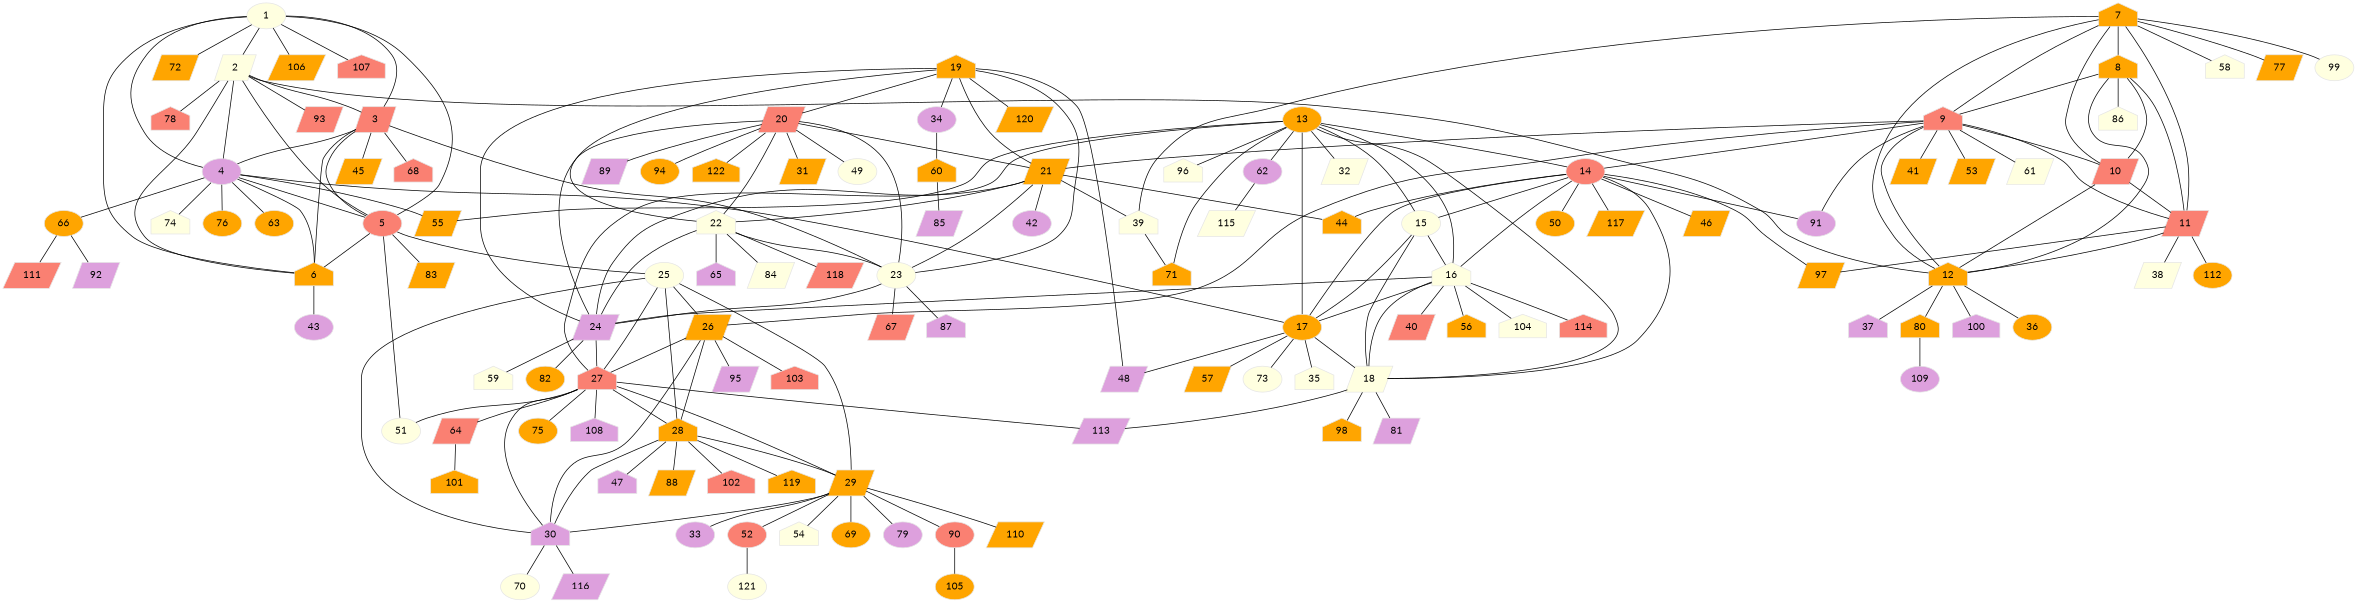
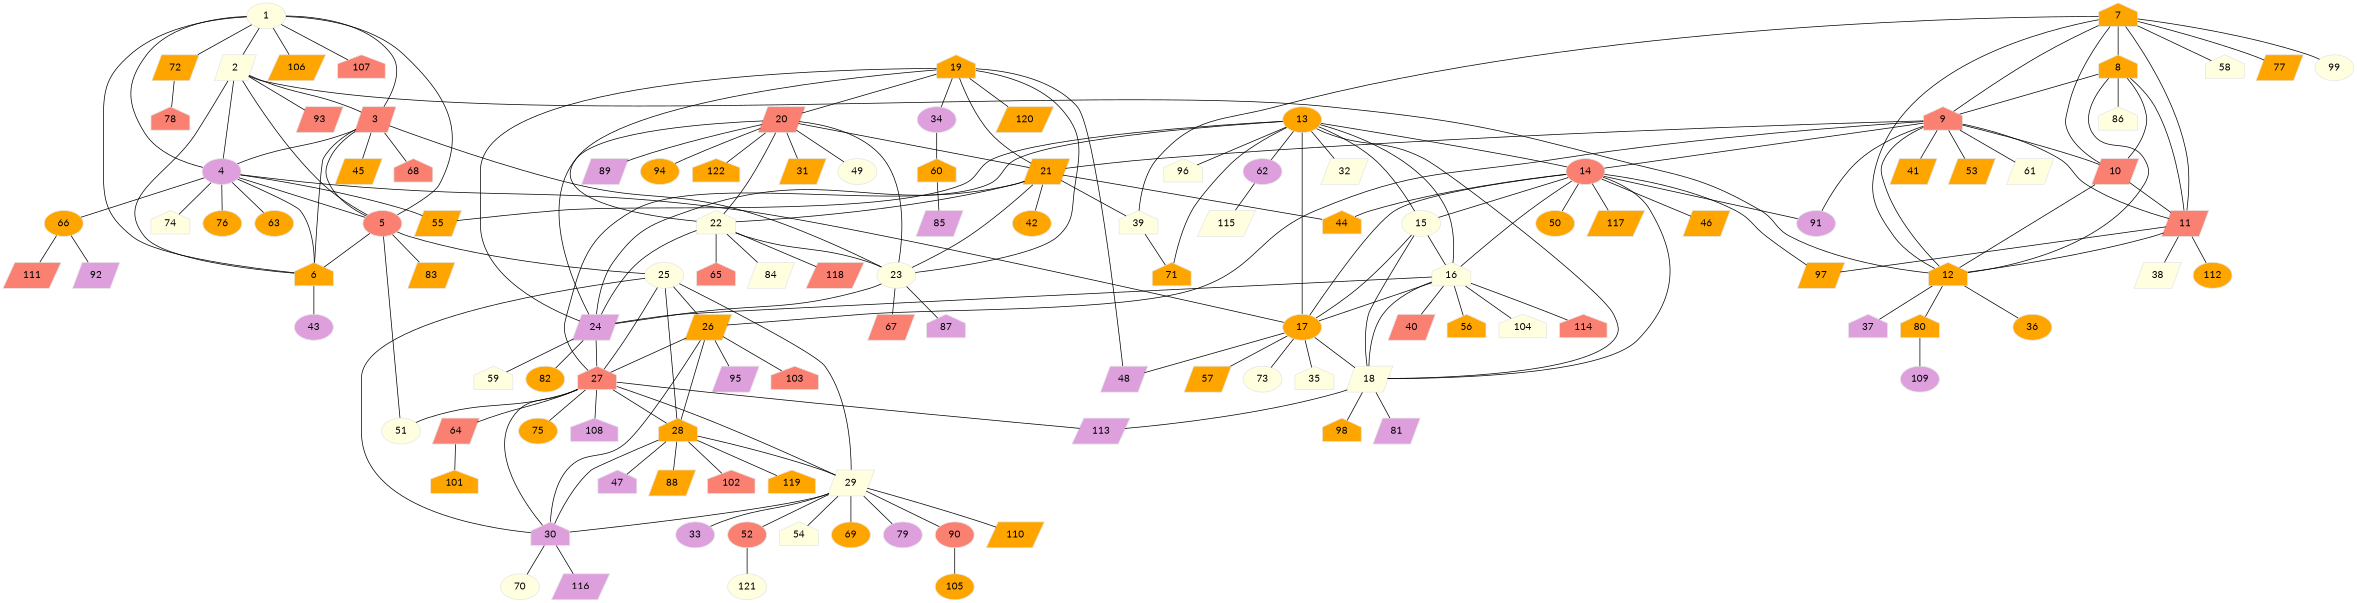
(200, 96) -> (173, 94)
(1032, 223) -> (1032, 223)
(716, 275) -> (716, 275)
(1976, 327) -> none
(851, 483) -> (851, 483)
